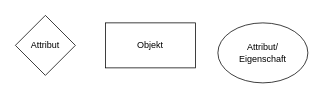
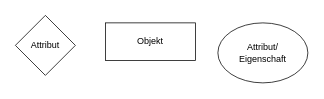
(150, 45) -> (150, 42)
